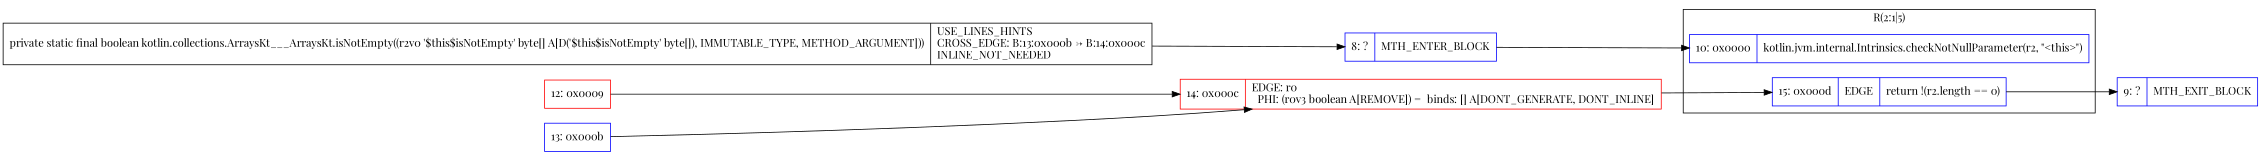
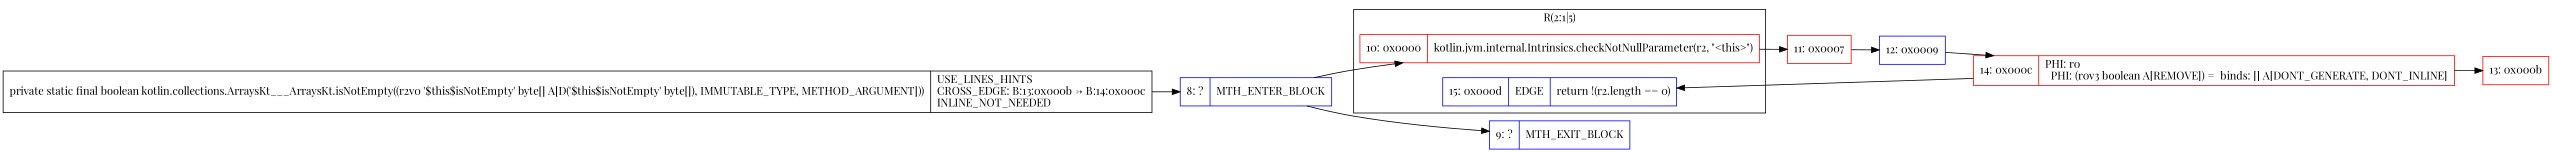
none -> (1819, 49)
(1889, 49) -> (1560, 49)
(1276, 88) -> (2064, 64)
(2058, 92) -> (1394, 122)
(578, 94) -> (1912, 50)
(927, 127) -> (2465, 71)
(578, 137) -> (2516, 71)
